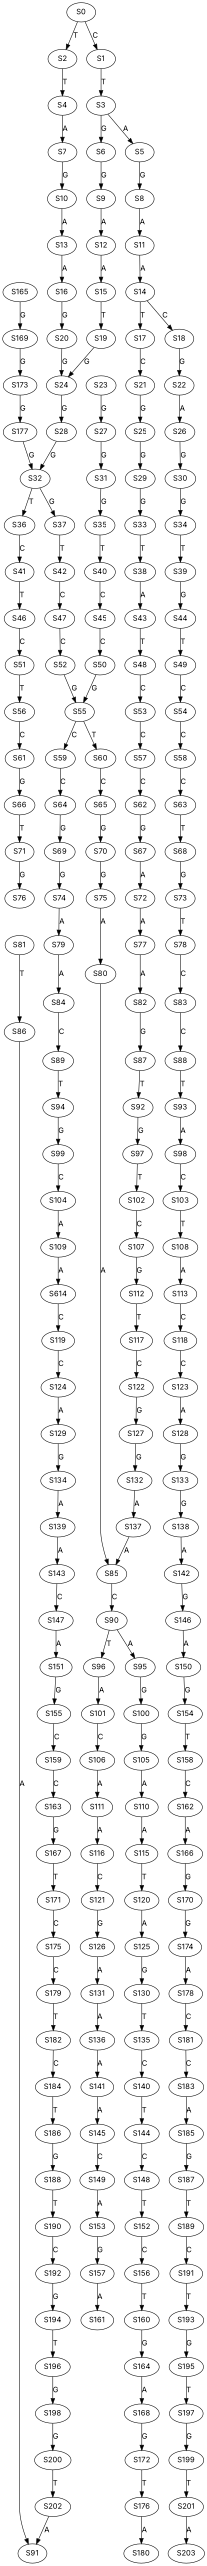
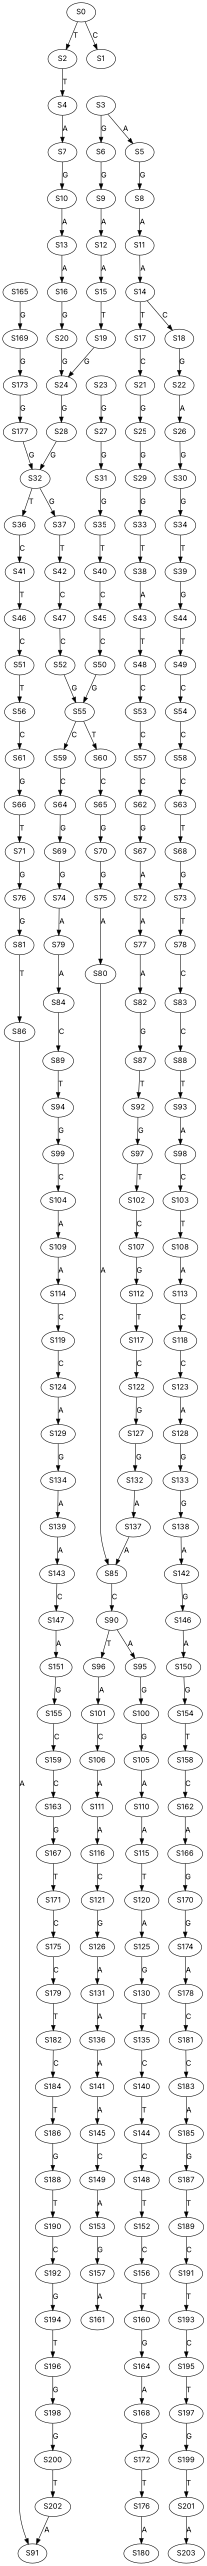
(101, 80) -> none
none -> (20, 919)
(58, 1294) -> (58, 1294)
(189, 2344) -> (189, 2344)
